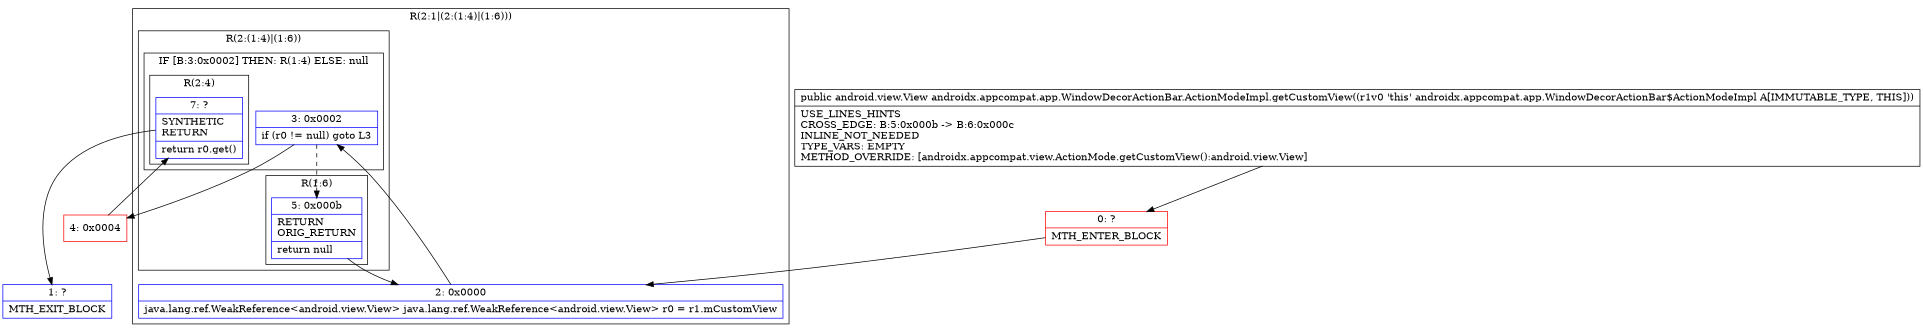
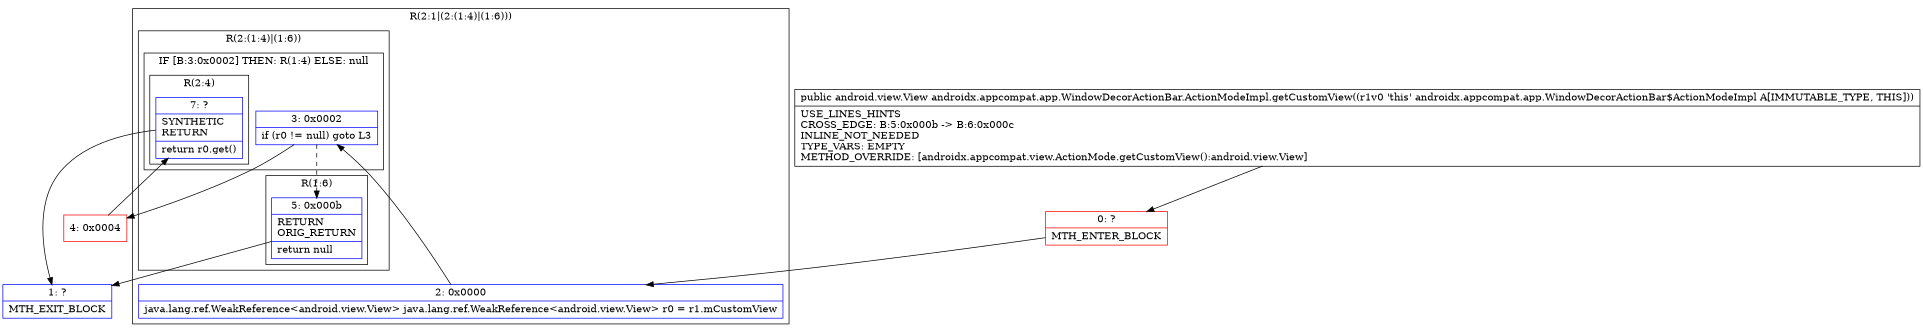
(374, 275) -> (195, 263)
